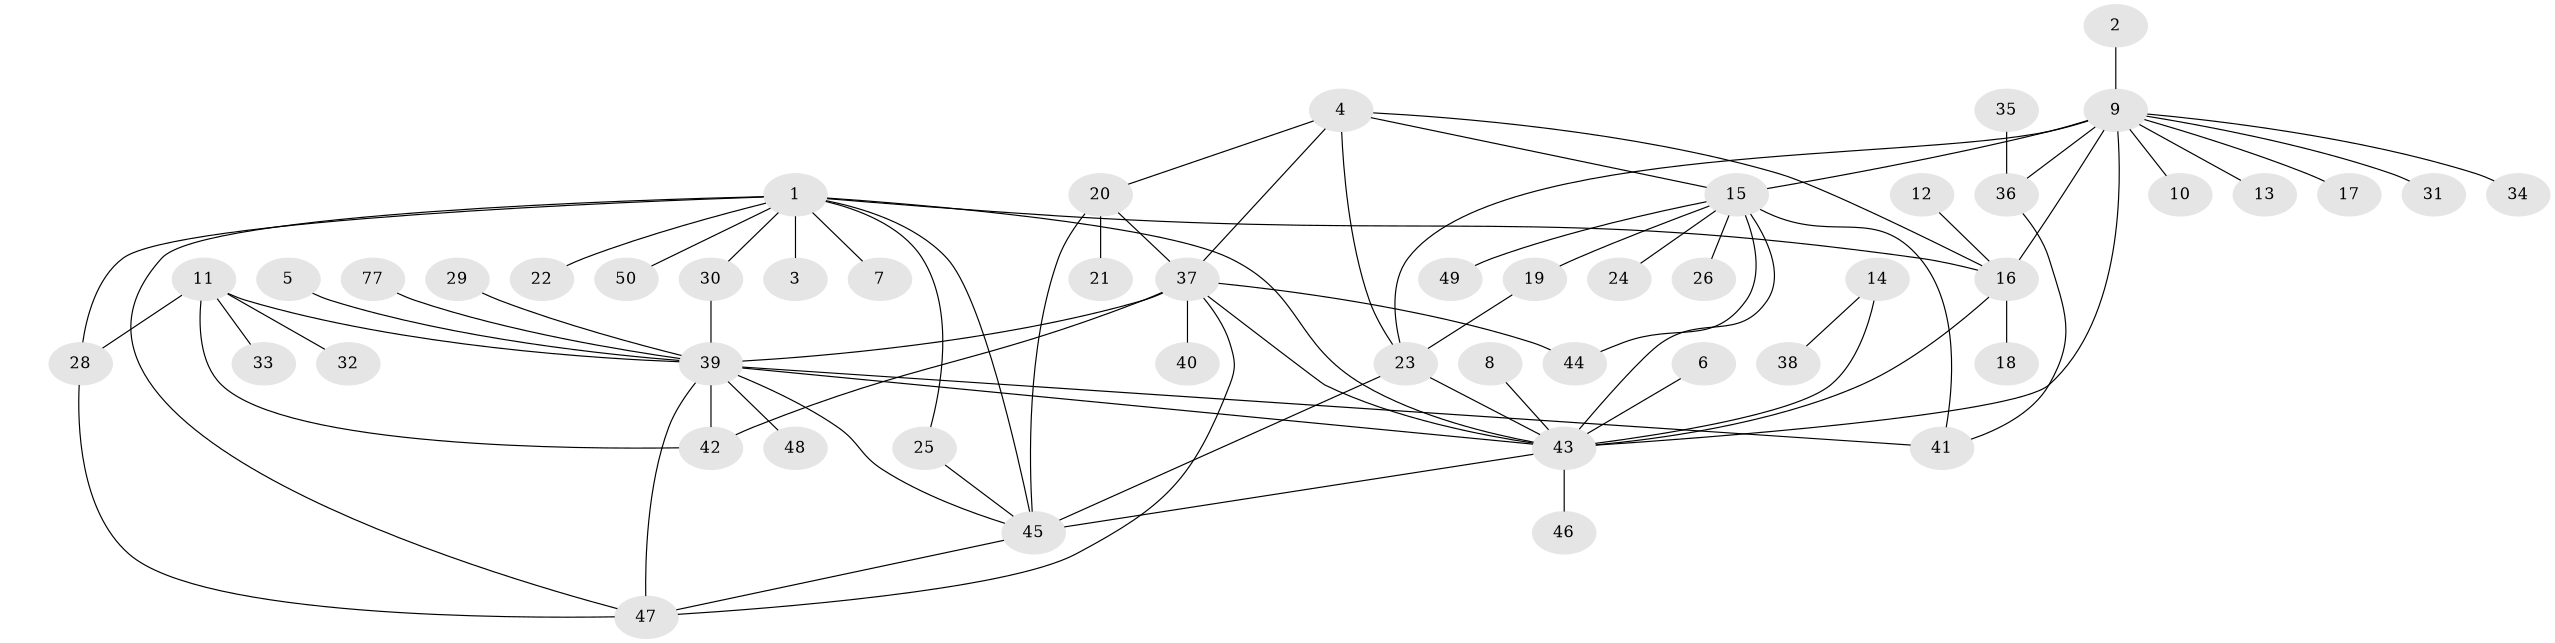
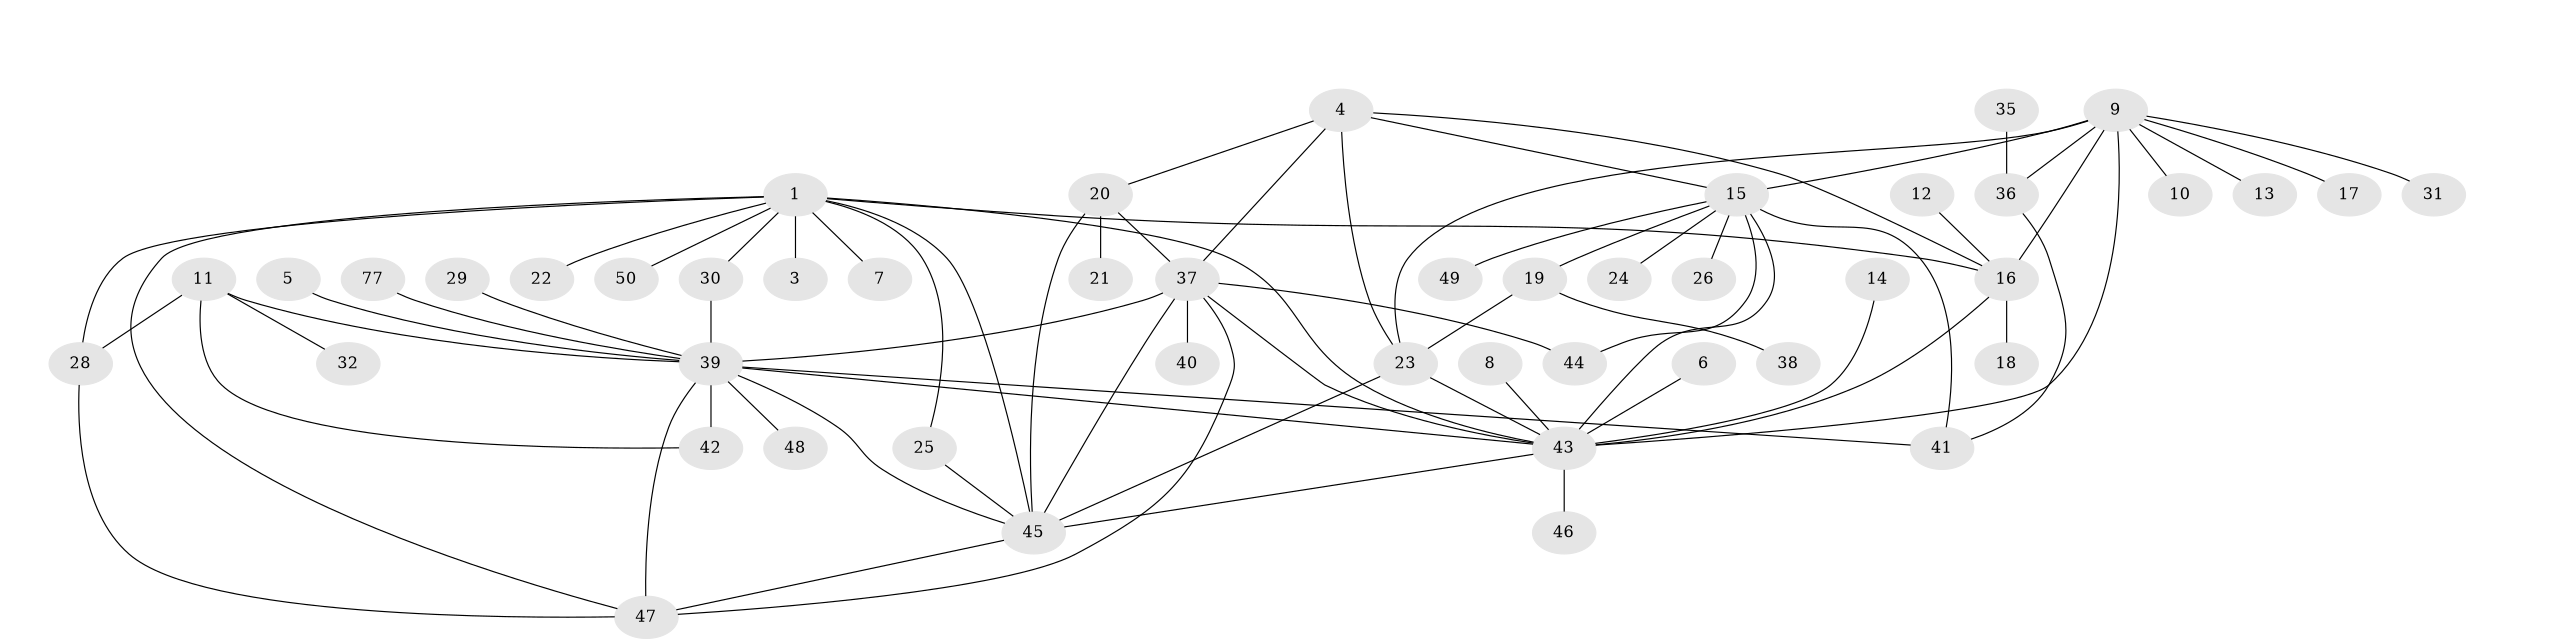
(2116, 26) -> none
(2518, 195) -> none
(1833, 322) -> (1662, 322)
(960, 360) -> (1101, 415)
(264, 364) -> none
